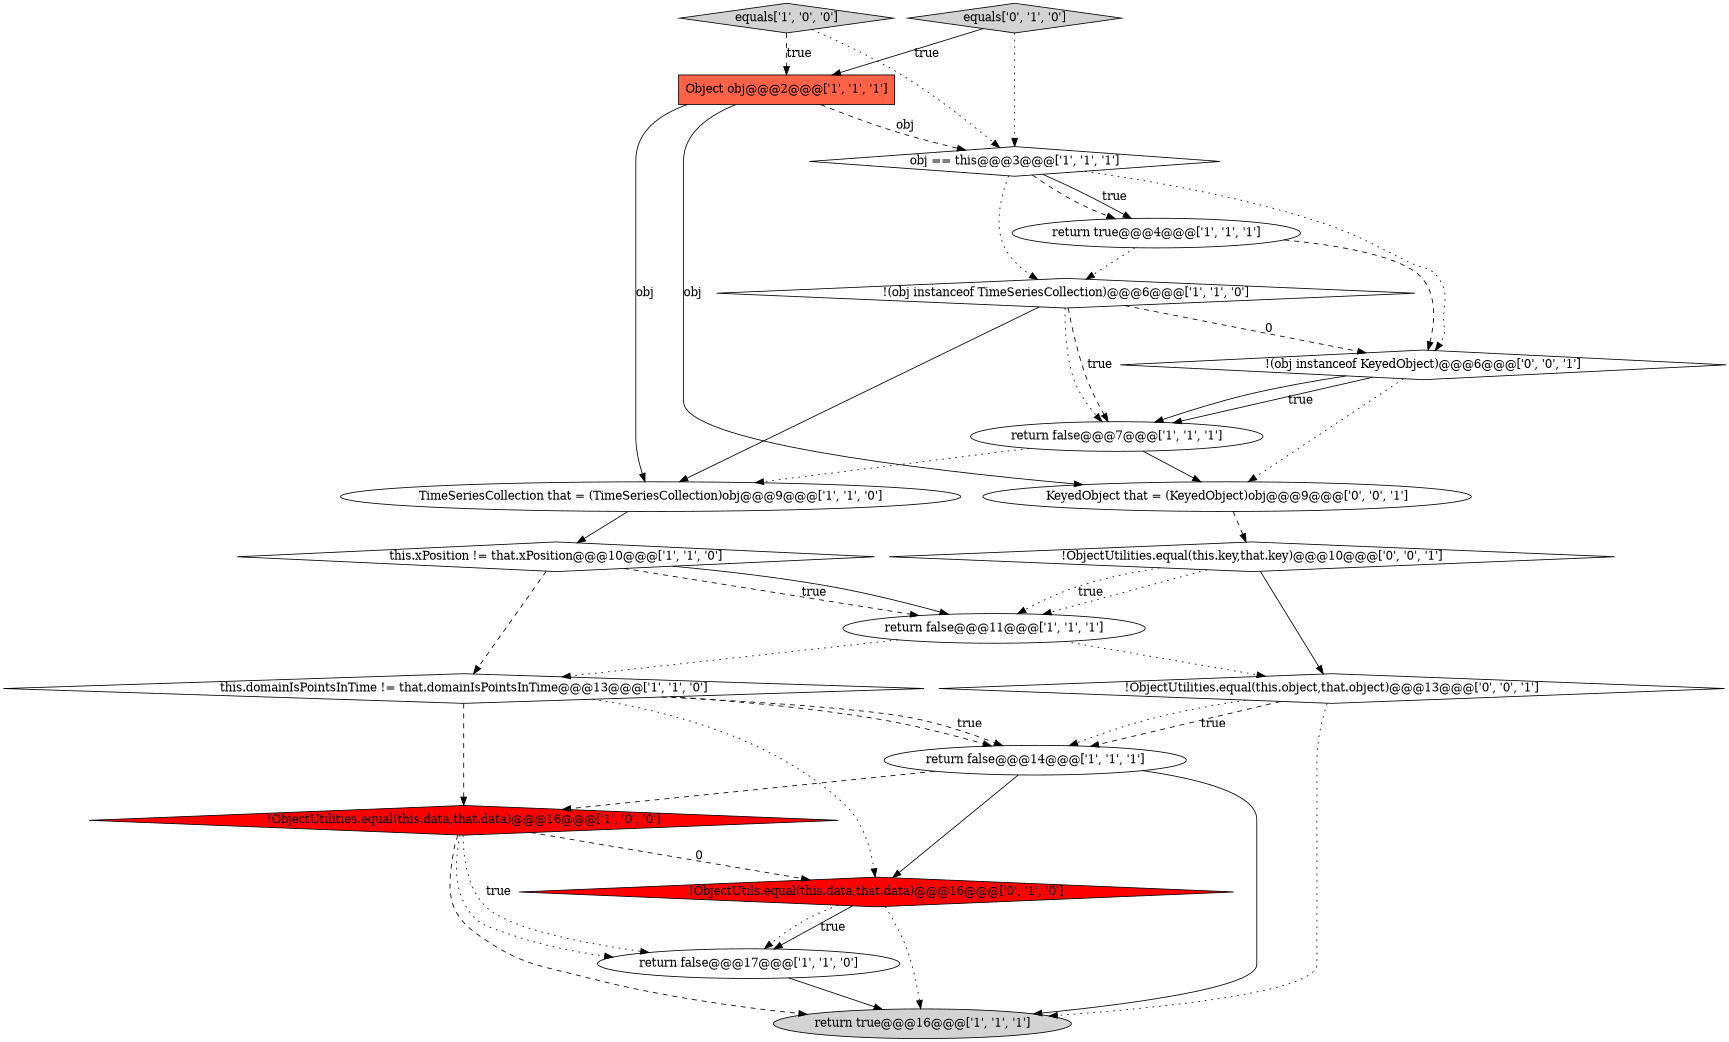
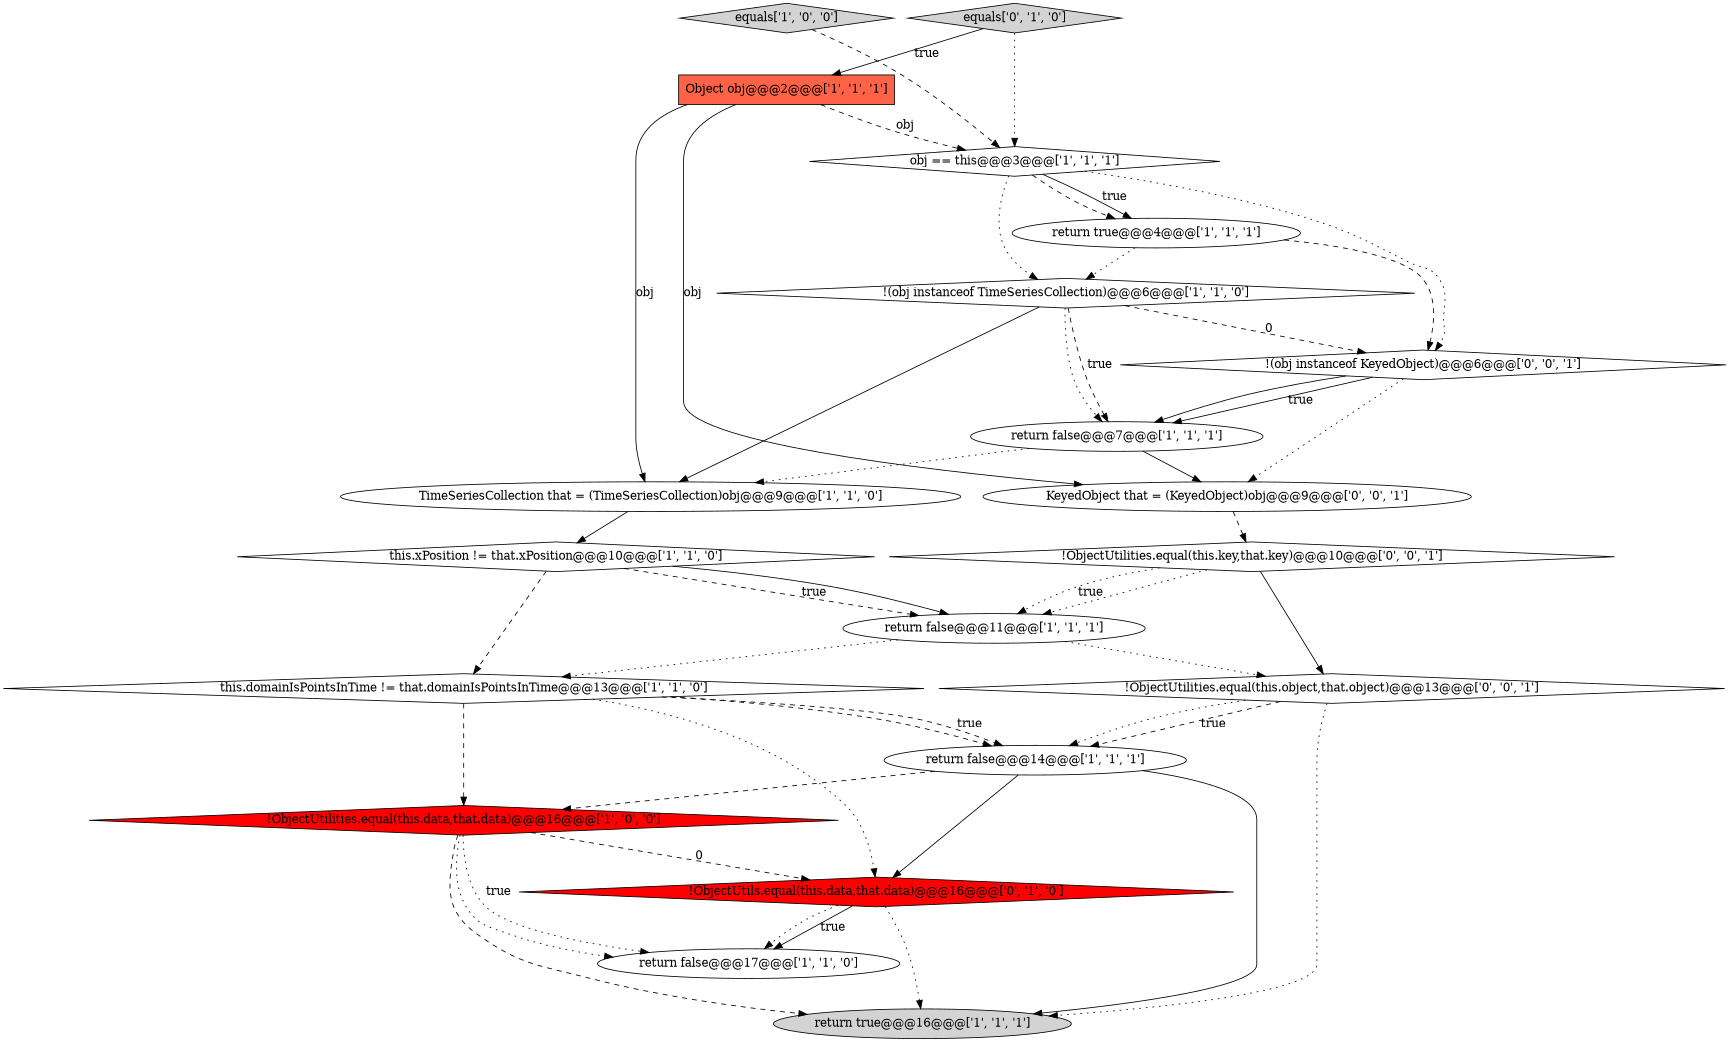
(787, 50) -> none
(907, 78) -> (907, 78)
(831, 992) -> none
